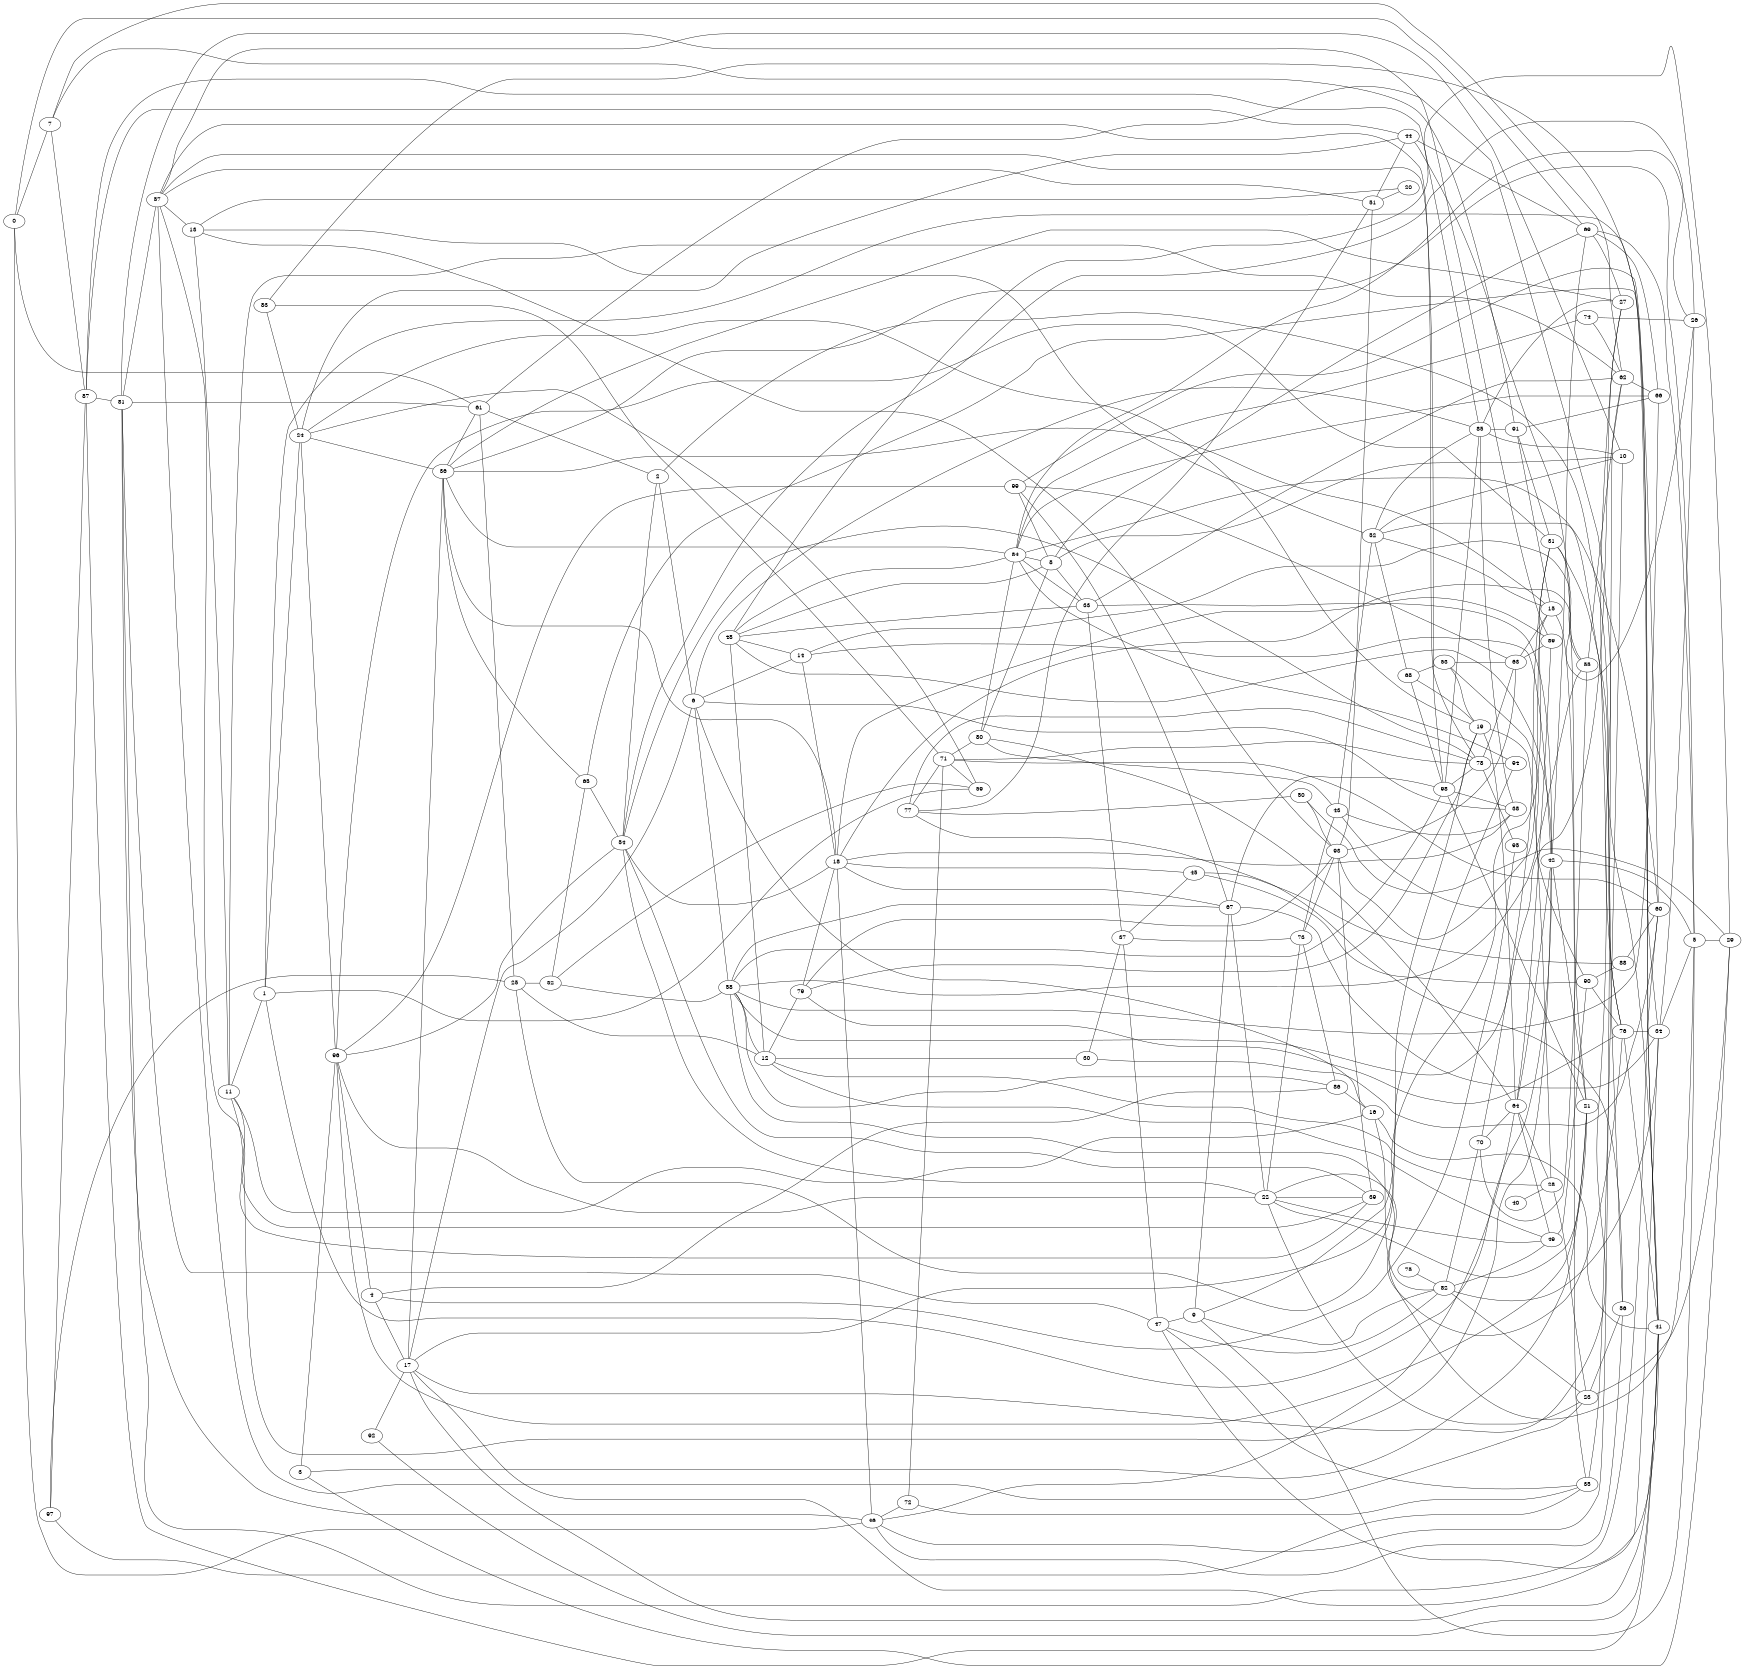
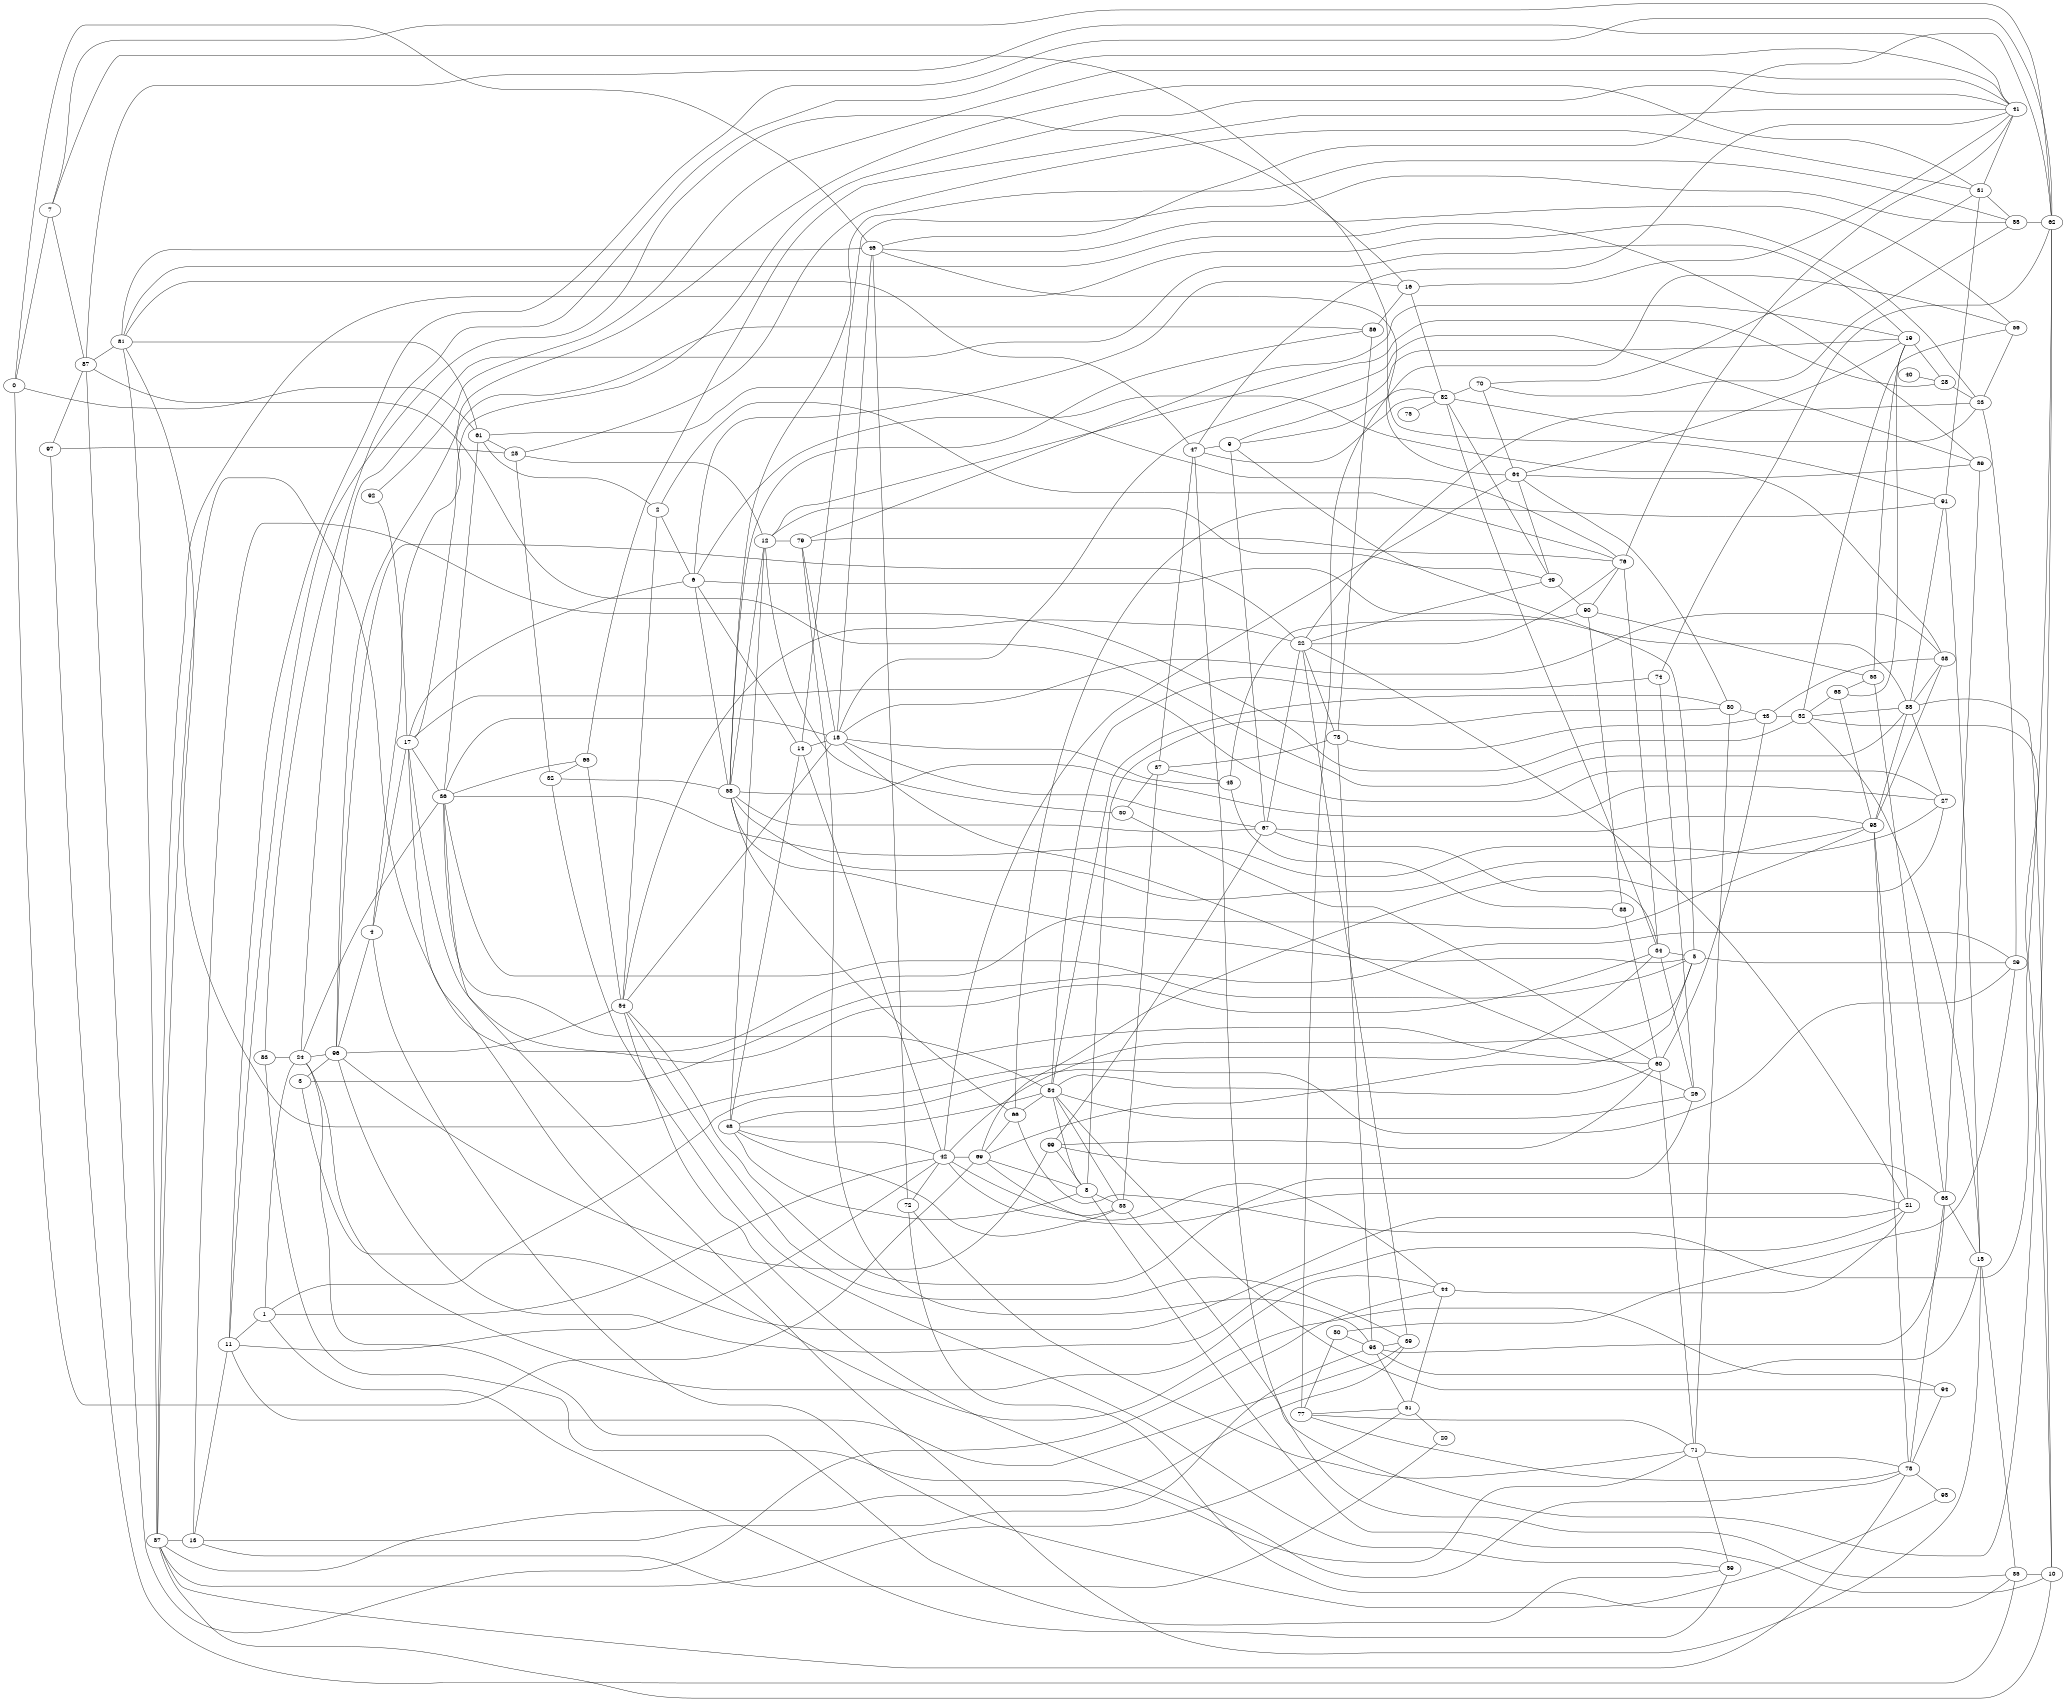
(1534, 1147) -> none
none -> (926, 1181)
